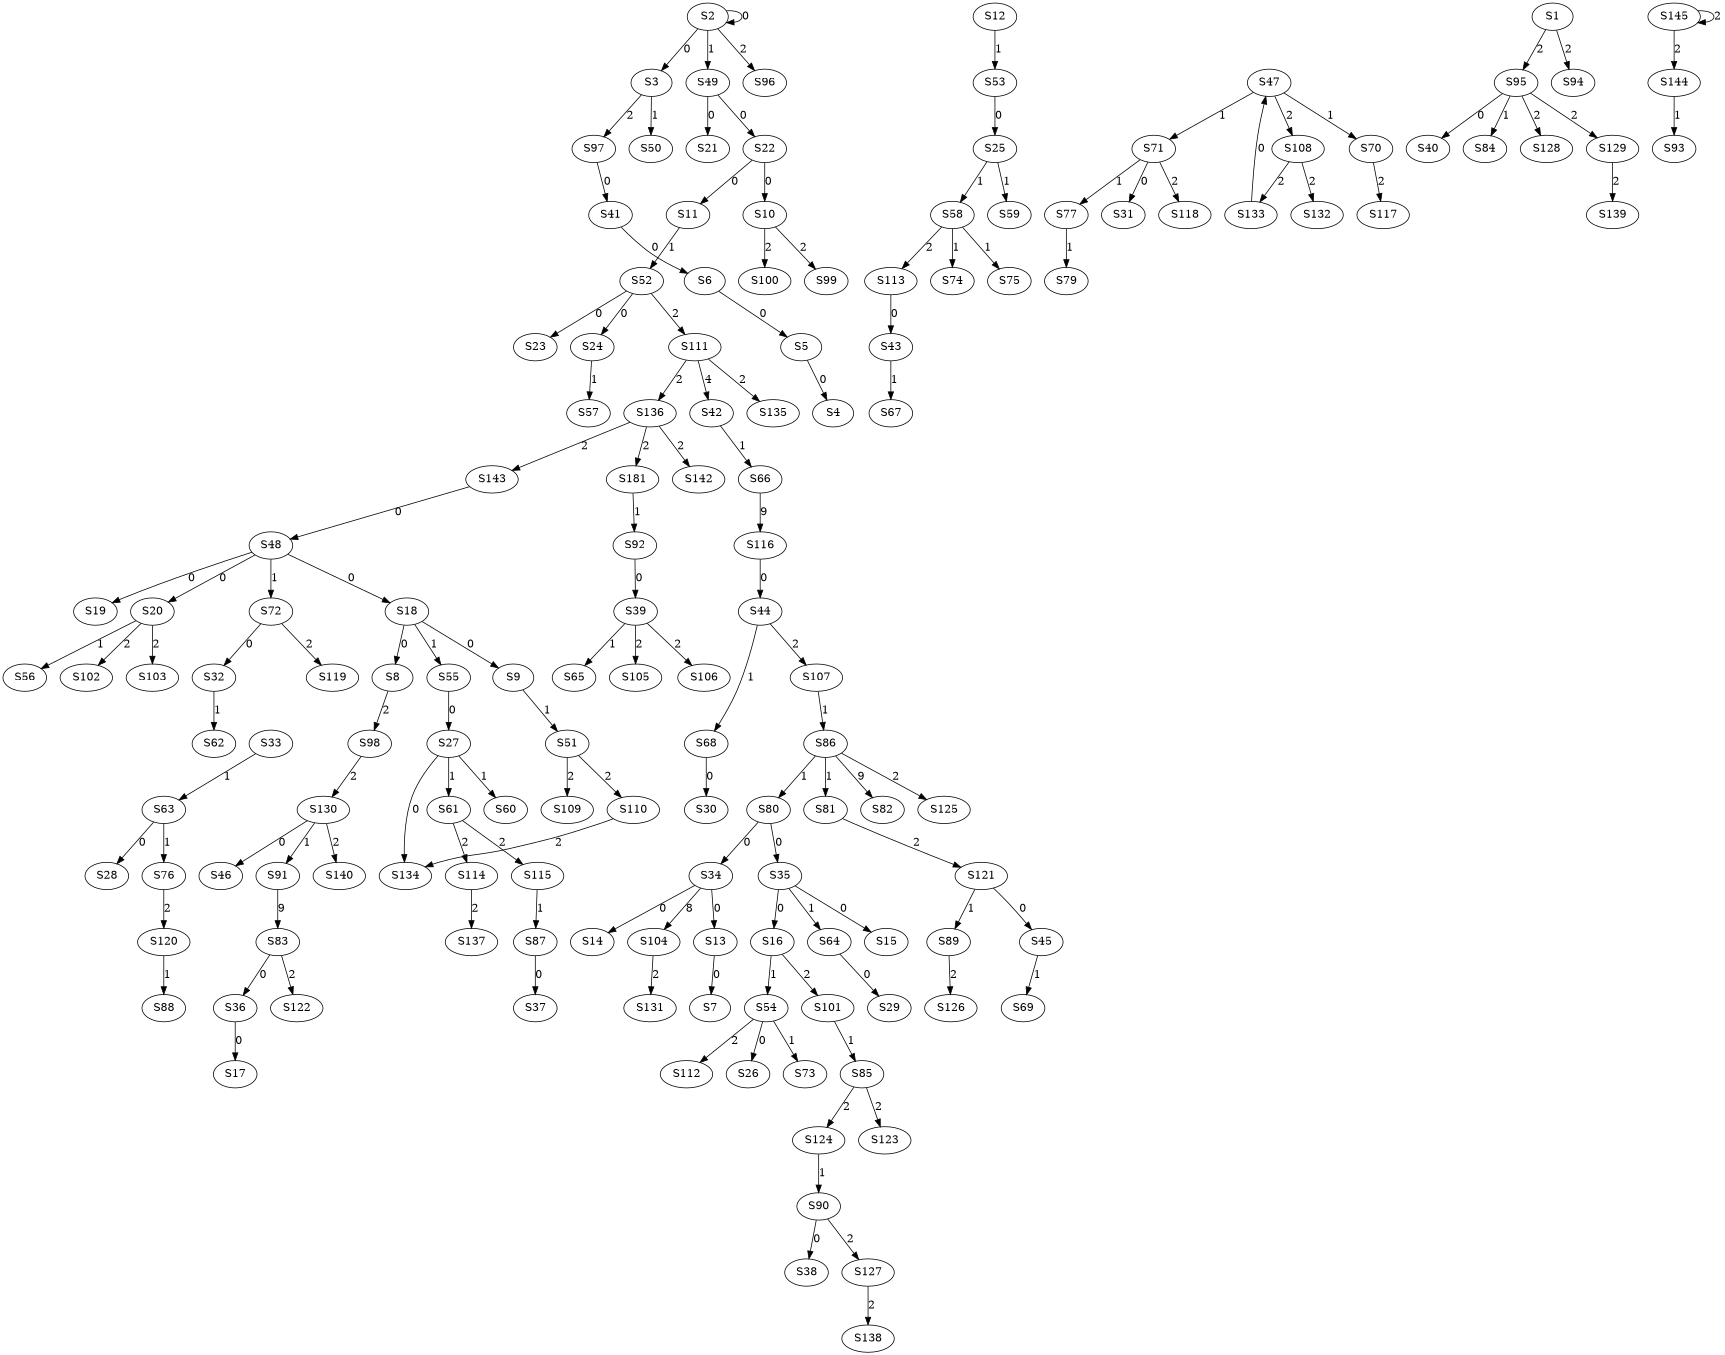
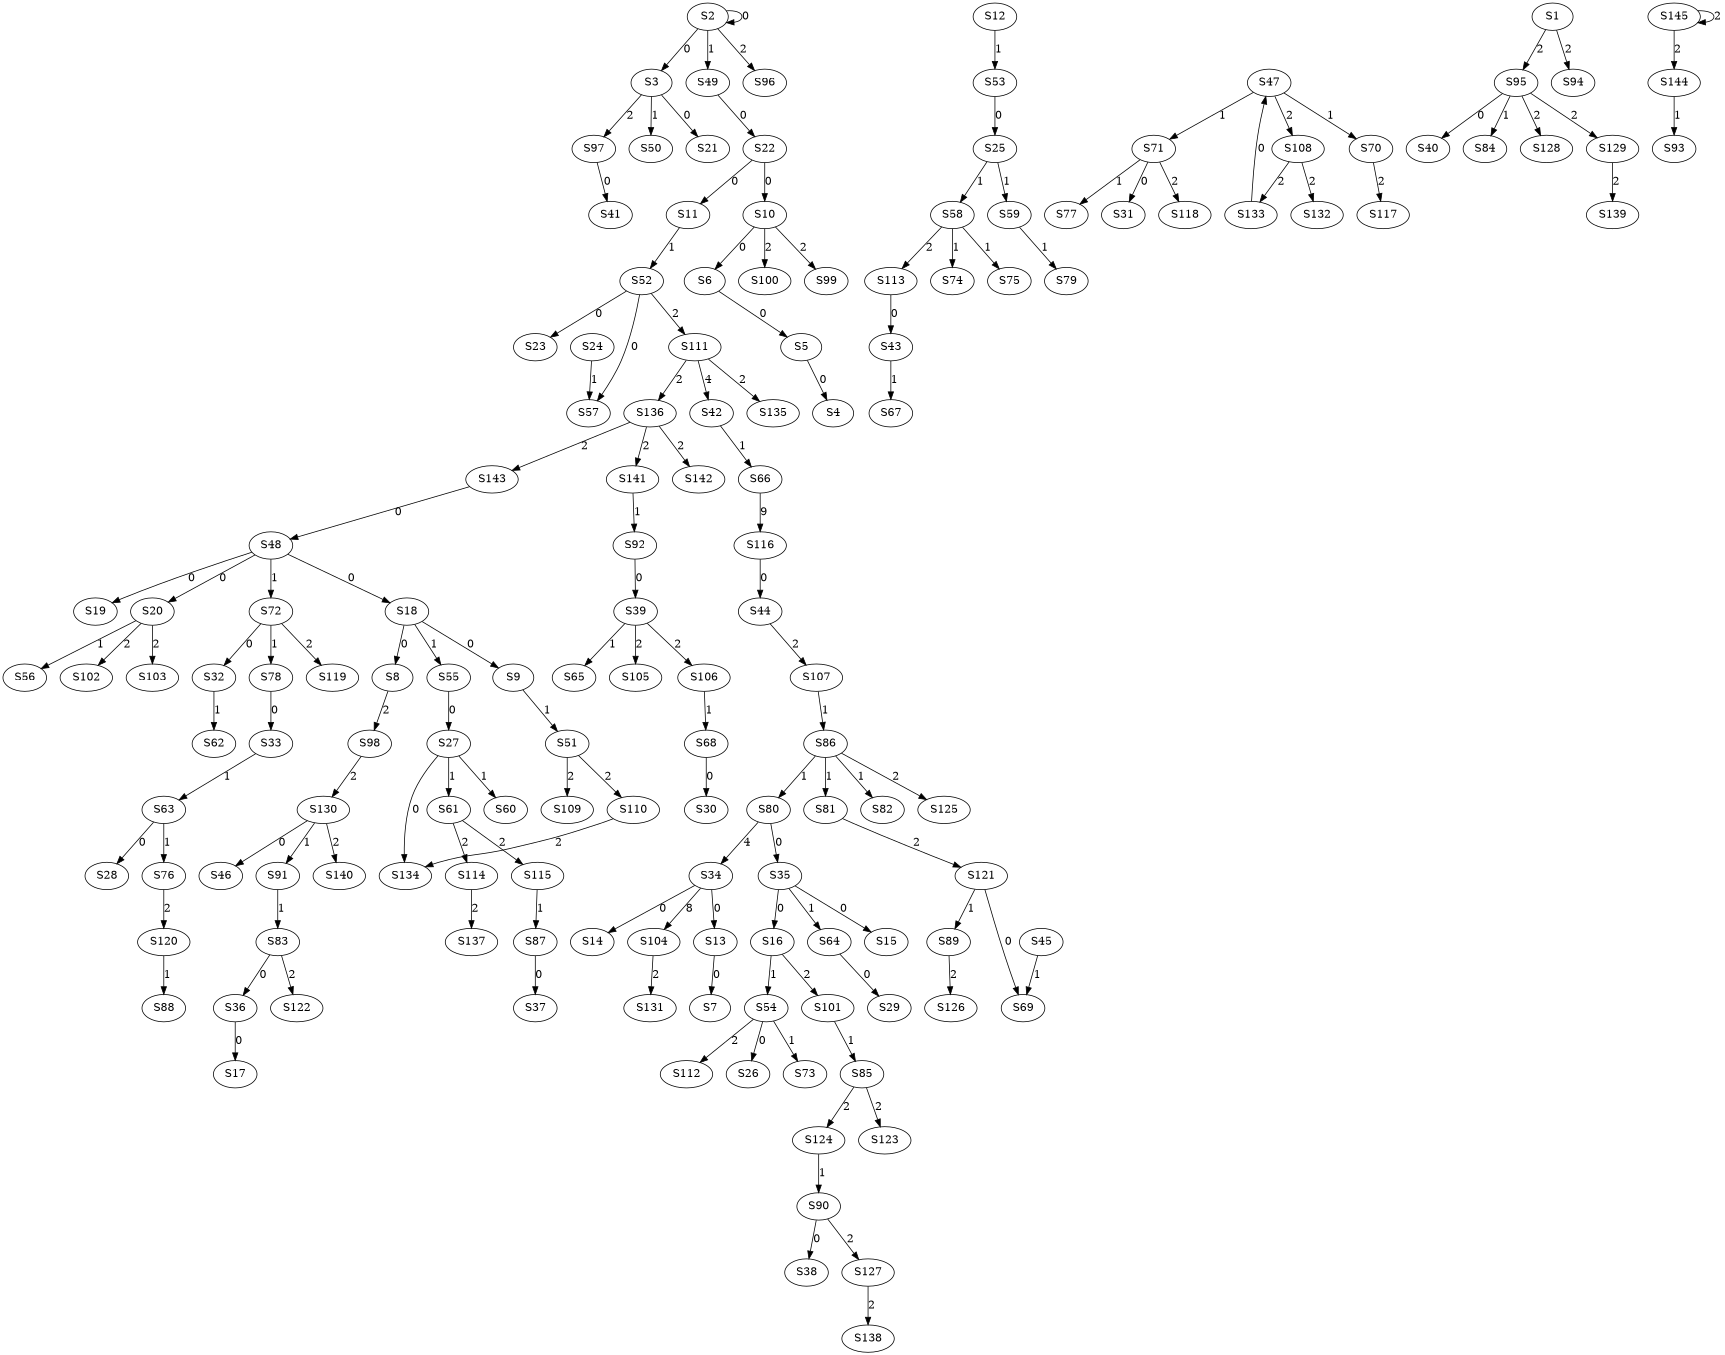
(708, 112) -> (677, 113)
(1066, 244) -> (1035, 245)
(649, 252) -> (737, 245)
(619, 311) -> (626, 347)
(633, 479) -> (633, 479)
(742, 677) -> (705, 707)
none -> (271, 678)
(861, 777) -> (861, 777)
(747, 843) -> (747, 843)
(1011, 905) -> (999, 939)
(282, 909) -> (282, 909)
